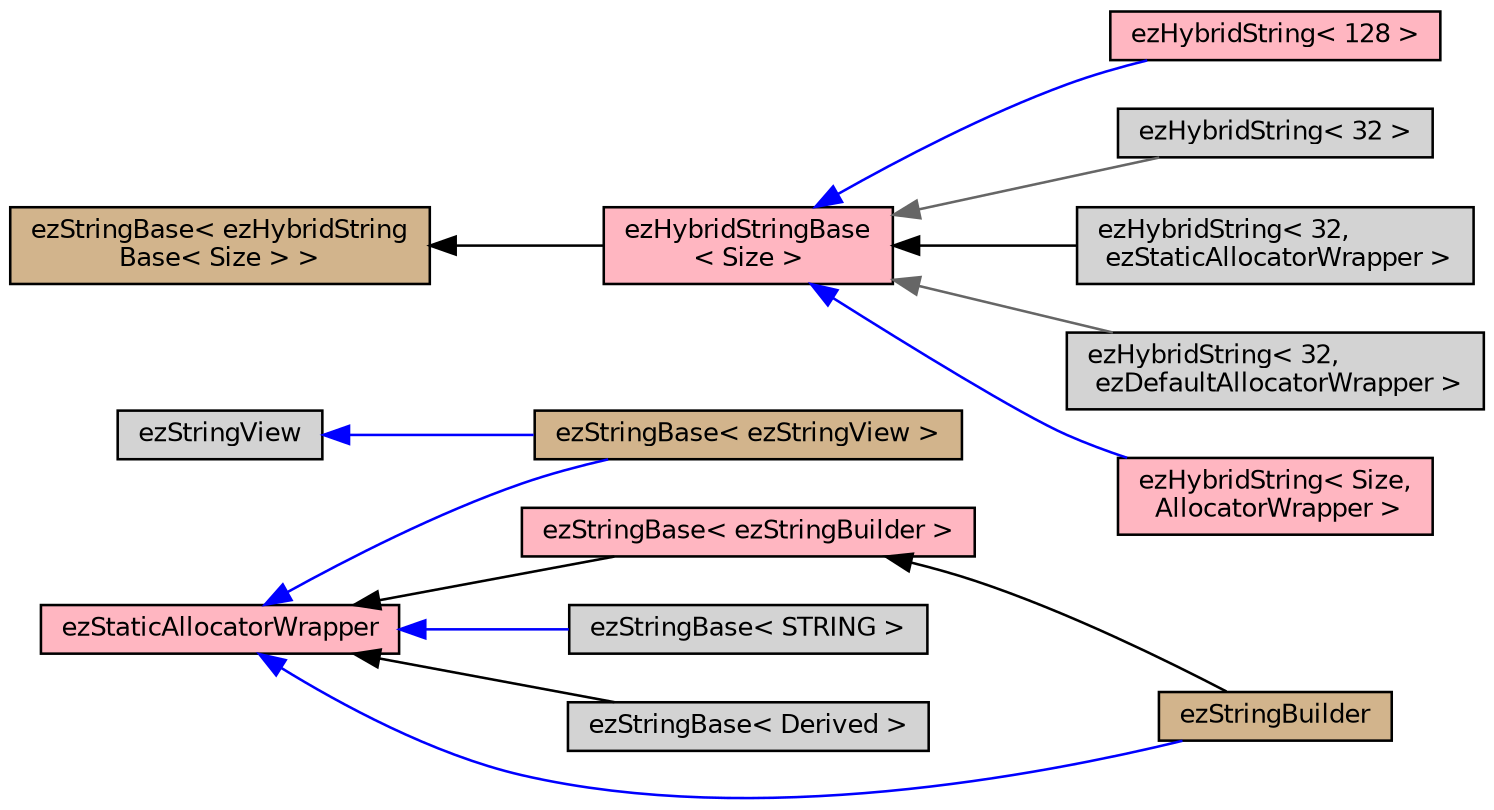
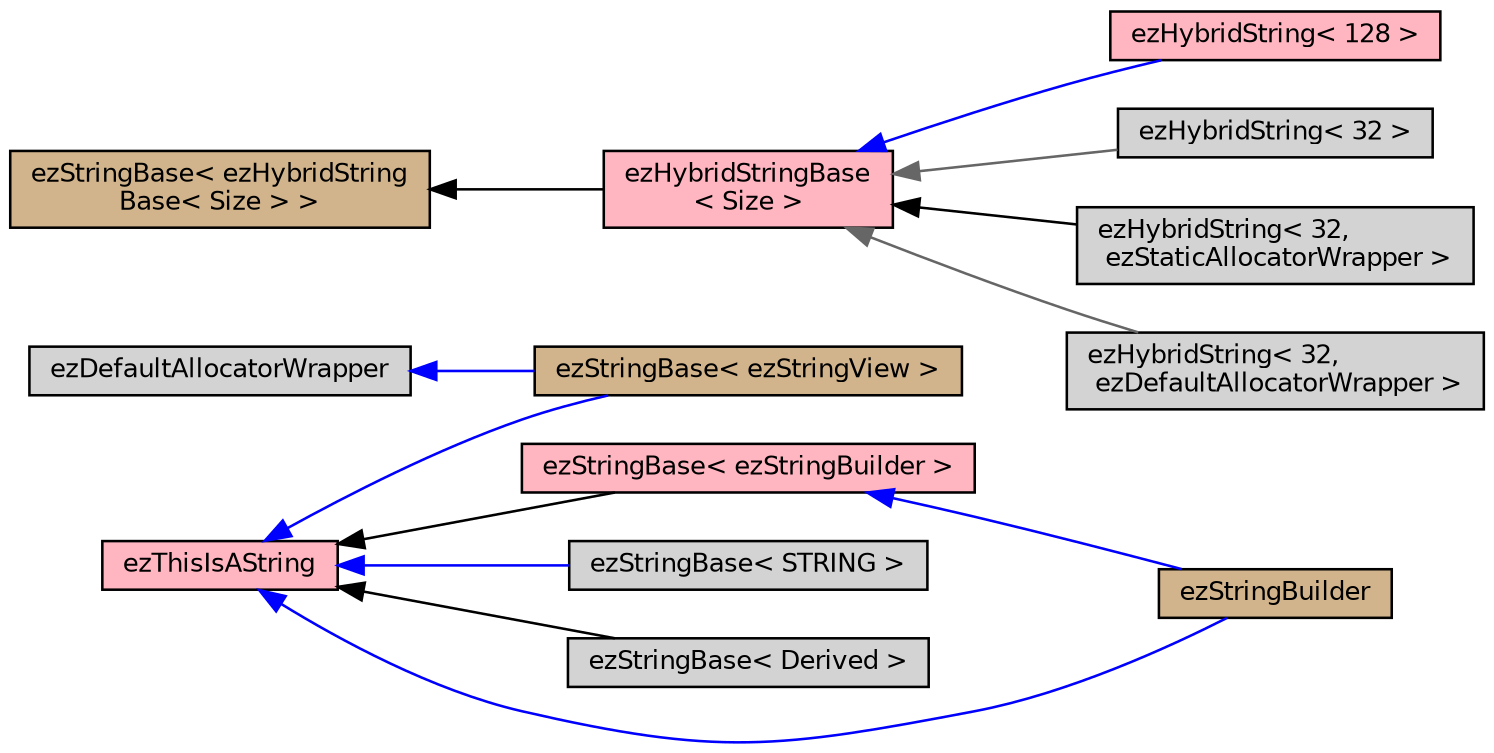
(220, 435) -> (220, 371)
(1275, 496) -> none
(1072, 618) -> (1038, 532)
(220, 629) -> (220, 565)
